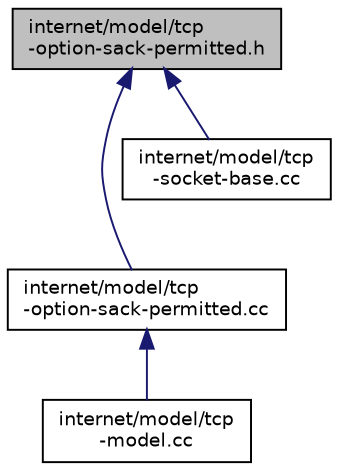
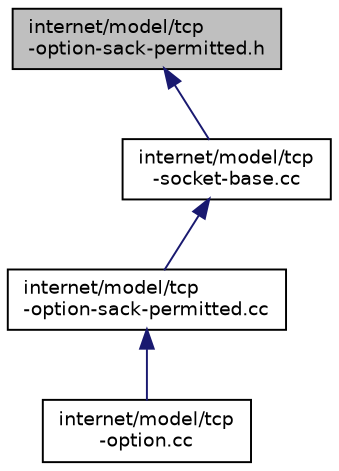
(103, 179) -> (182, 243)
(147, 431) -> (147, 431)
